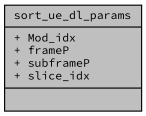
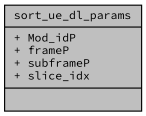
(45, 38) -> (45, 38)
